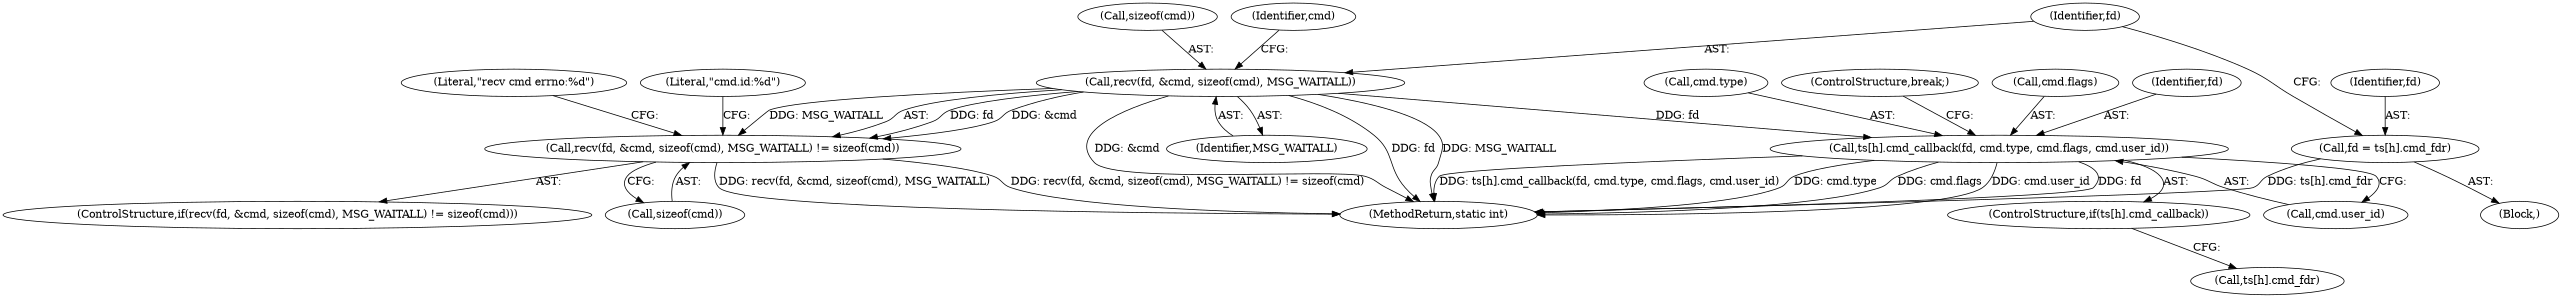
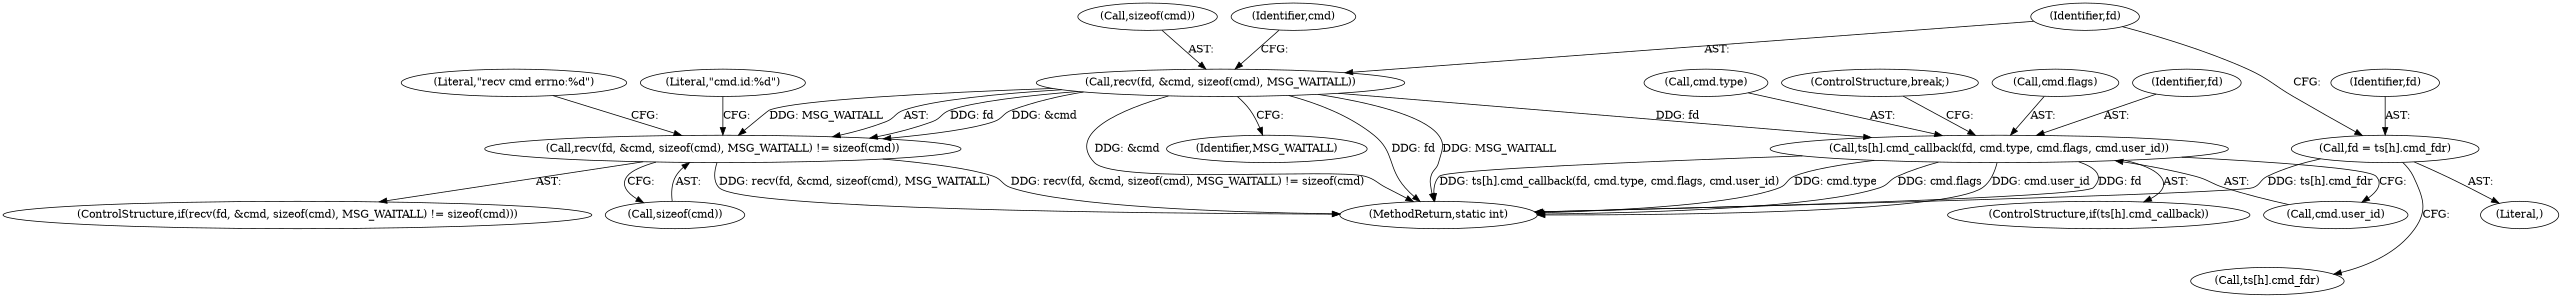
(1272, 116) -> (1272, 116)
(1219, 123) -> none
(2520, 215) -> (2520, 215)
(2180, 247) -> (2410, 234)
